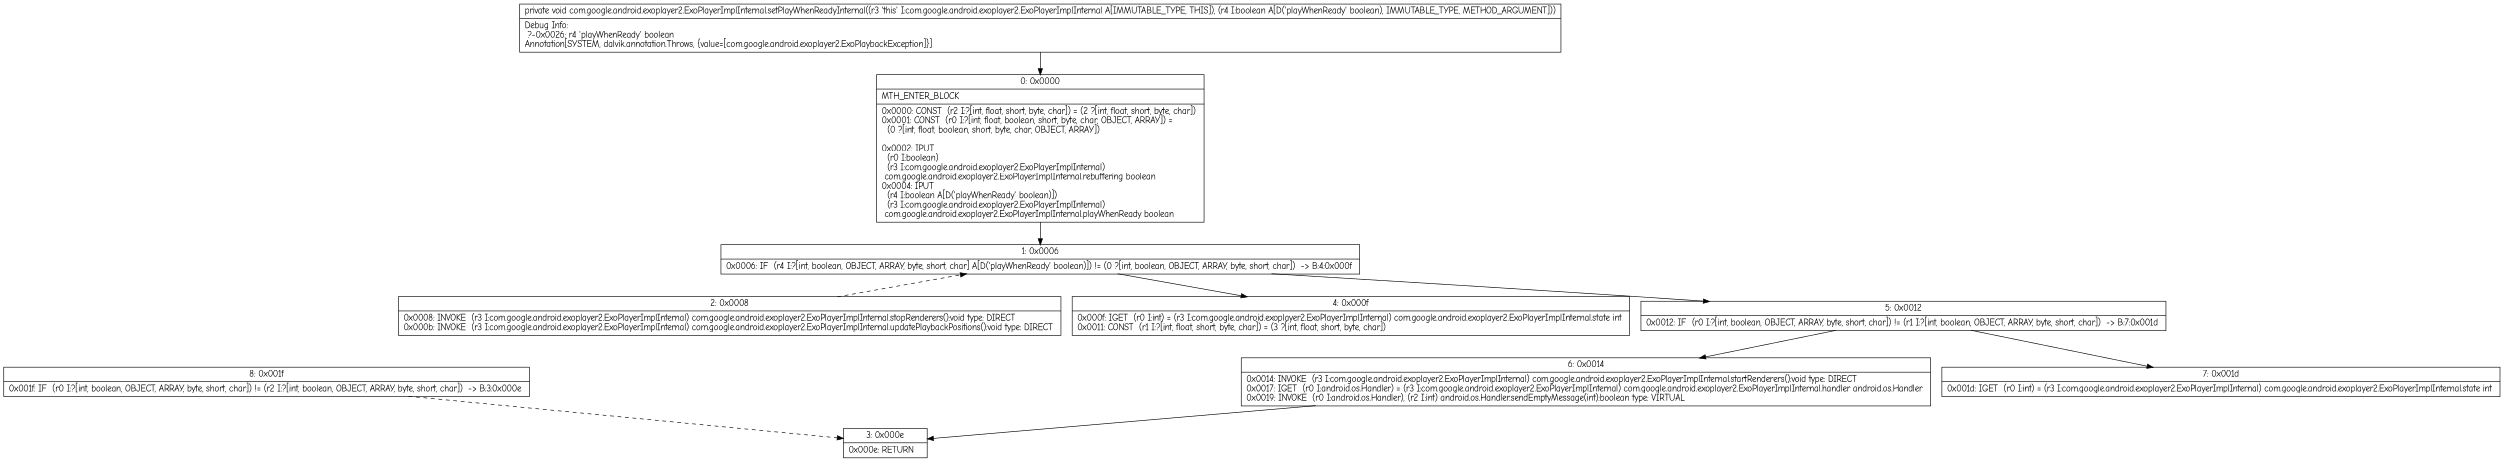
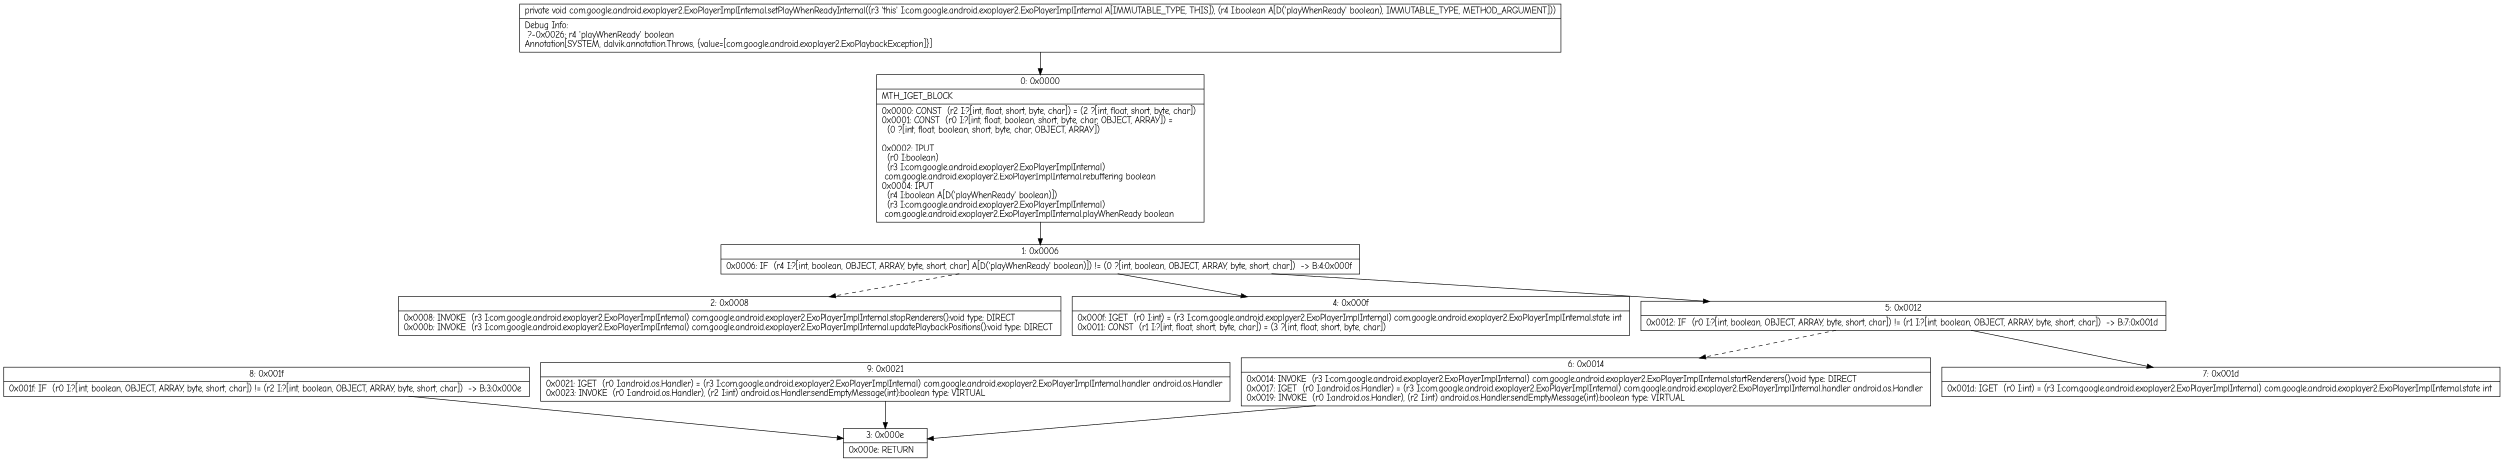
(920, 96) -> (917, 96)
(899, 286) -> (897, 285)
(1771, 344) -> (1771, 344)
none -> (885, 382)
(623, 417) -> (623, 417)
